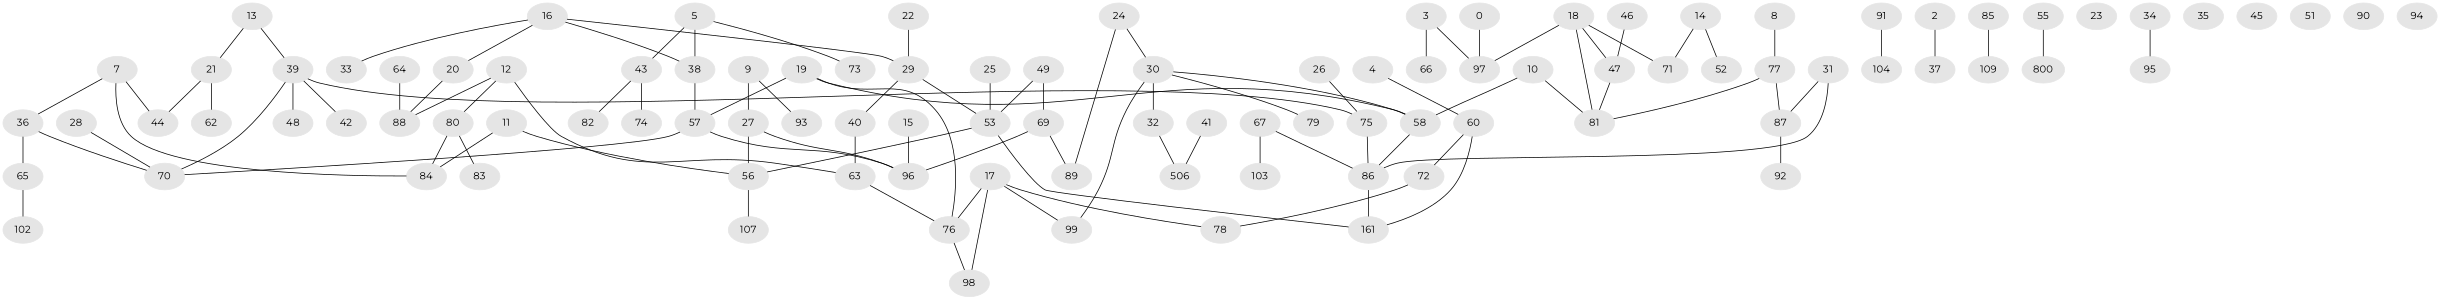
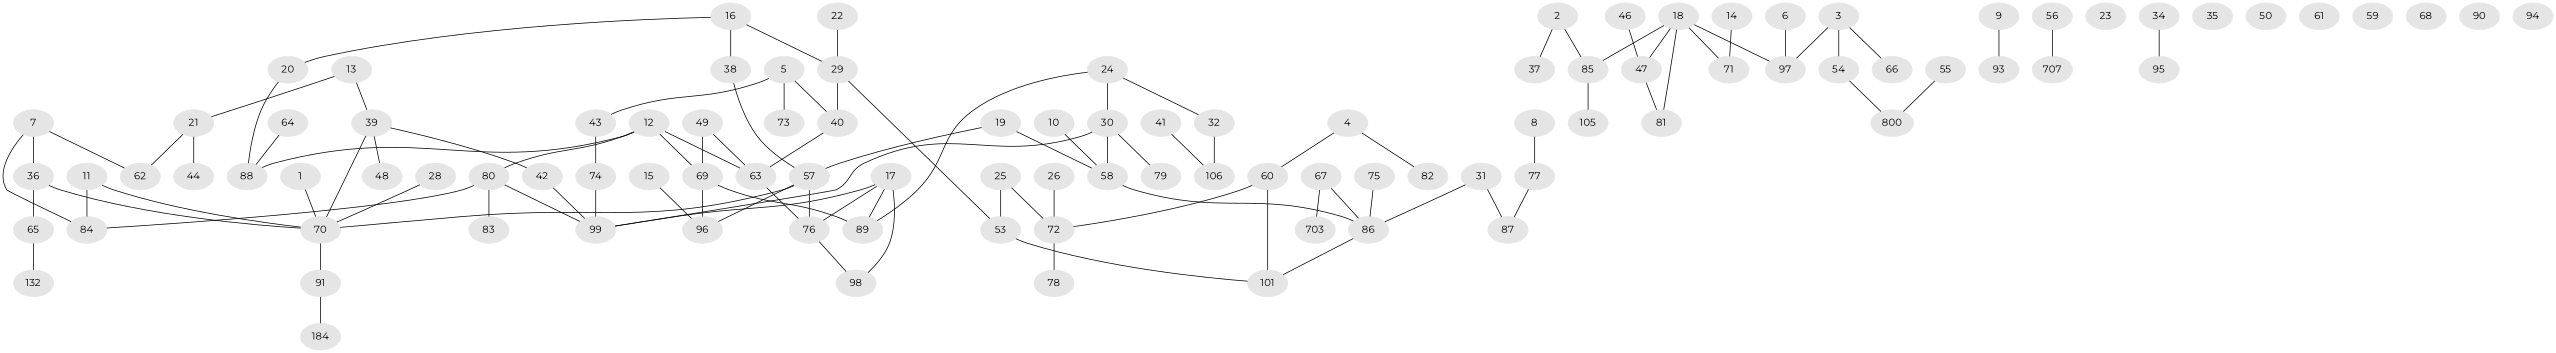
(1480, 16) -> (1785, 16)
(2257, 16) -> none
none -> (2266, 16)
(2310, 16) -> (2319, 16)
none -> (2373, 16)
none -> (2426, 16)
none -> (1638, 40)
(695, 43) -> (811, 96)
none -> (1573, 43)
(346, 70) -> none
(1721, 70) -> none
none -> (1839, 70)
(1882, 70) -> (321, 337)
(1988, 70) -> (1588, 123)
(1338, 90) -> (1054, 203)
(138, 96) -> (87, 150)
(615, 96) -> (1388, 150)
(830, 96) -> none
(1017, 96) -> (729, 150)
(1153, 97) -> (1161, 96)
(1564, 97) -> none
(1687, 102) -> none
(930, 105) -> (809, 203)
(748, 123) -> none
none -> (676, 150)
(870, 151) -> none
(677, 166) -> (200, 212)
none -> (301, 177)
(1180, 177) -> (1214, 177)
(1260, 177) -> (1315, 230)
(1781, 177) -> none
none -> (542, 203)
none -> (569, 203)
none -> (596, 203)
none -> (1027, 203)
(1103, 210) -> (877, 203)
(23, 230) -> (34, 283)
(748, 230) -> (2052, 70)
(1368, 230) -> (1268, 283)
none -> (321, 257)
